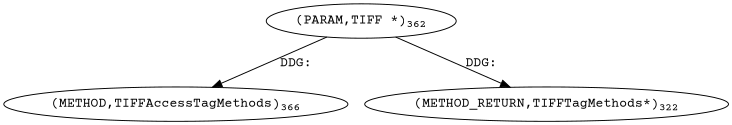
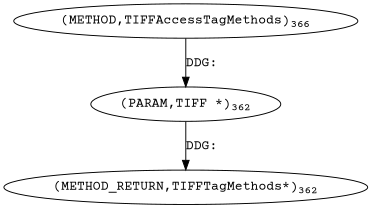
(274, 60) -> (186, 58)
(669, 103) -> (308, 186)
